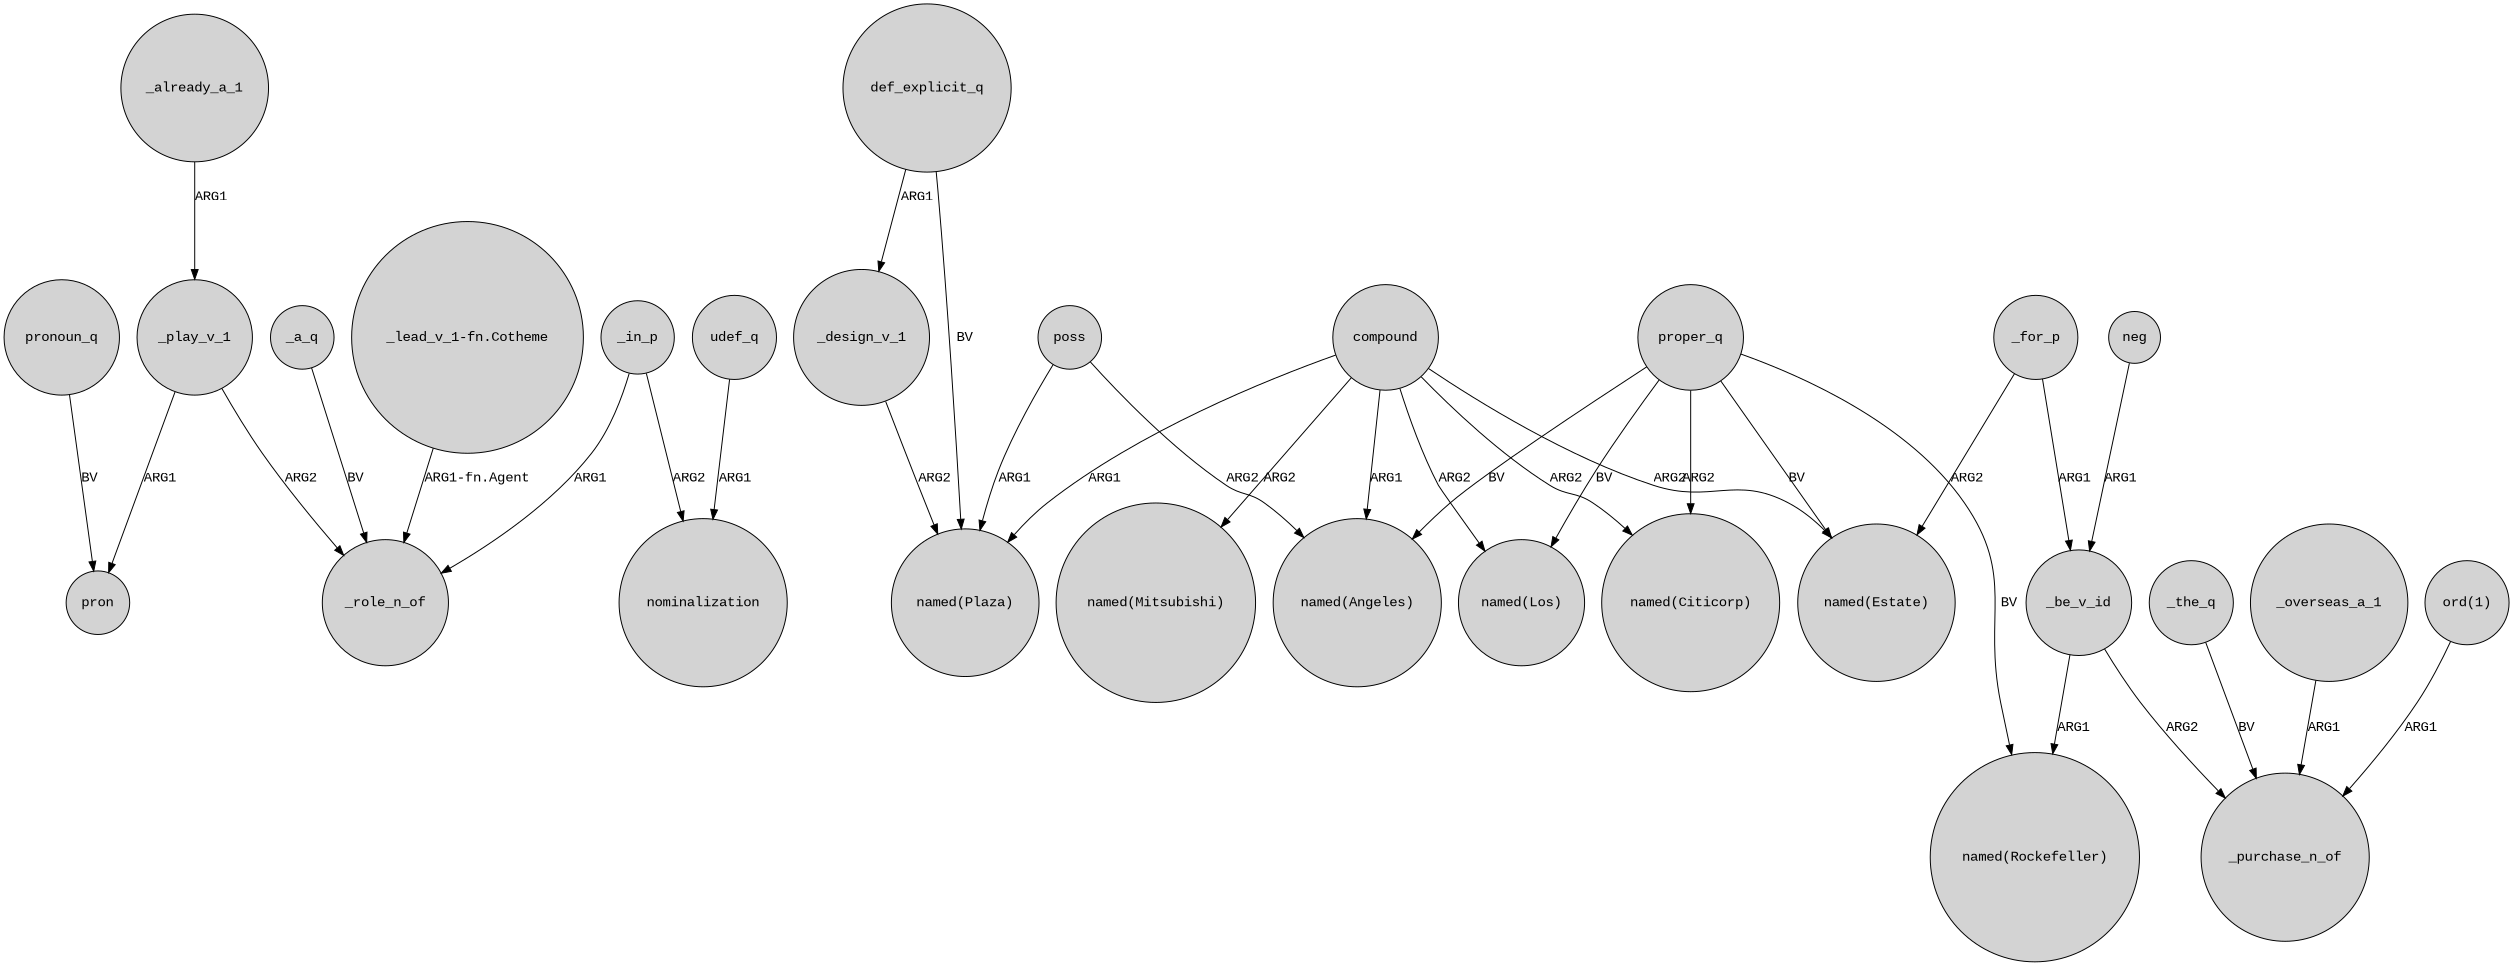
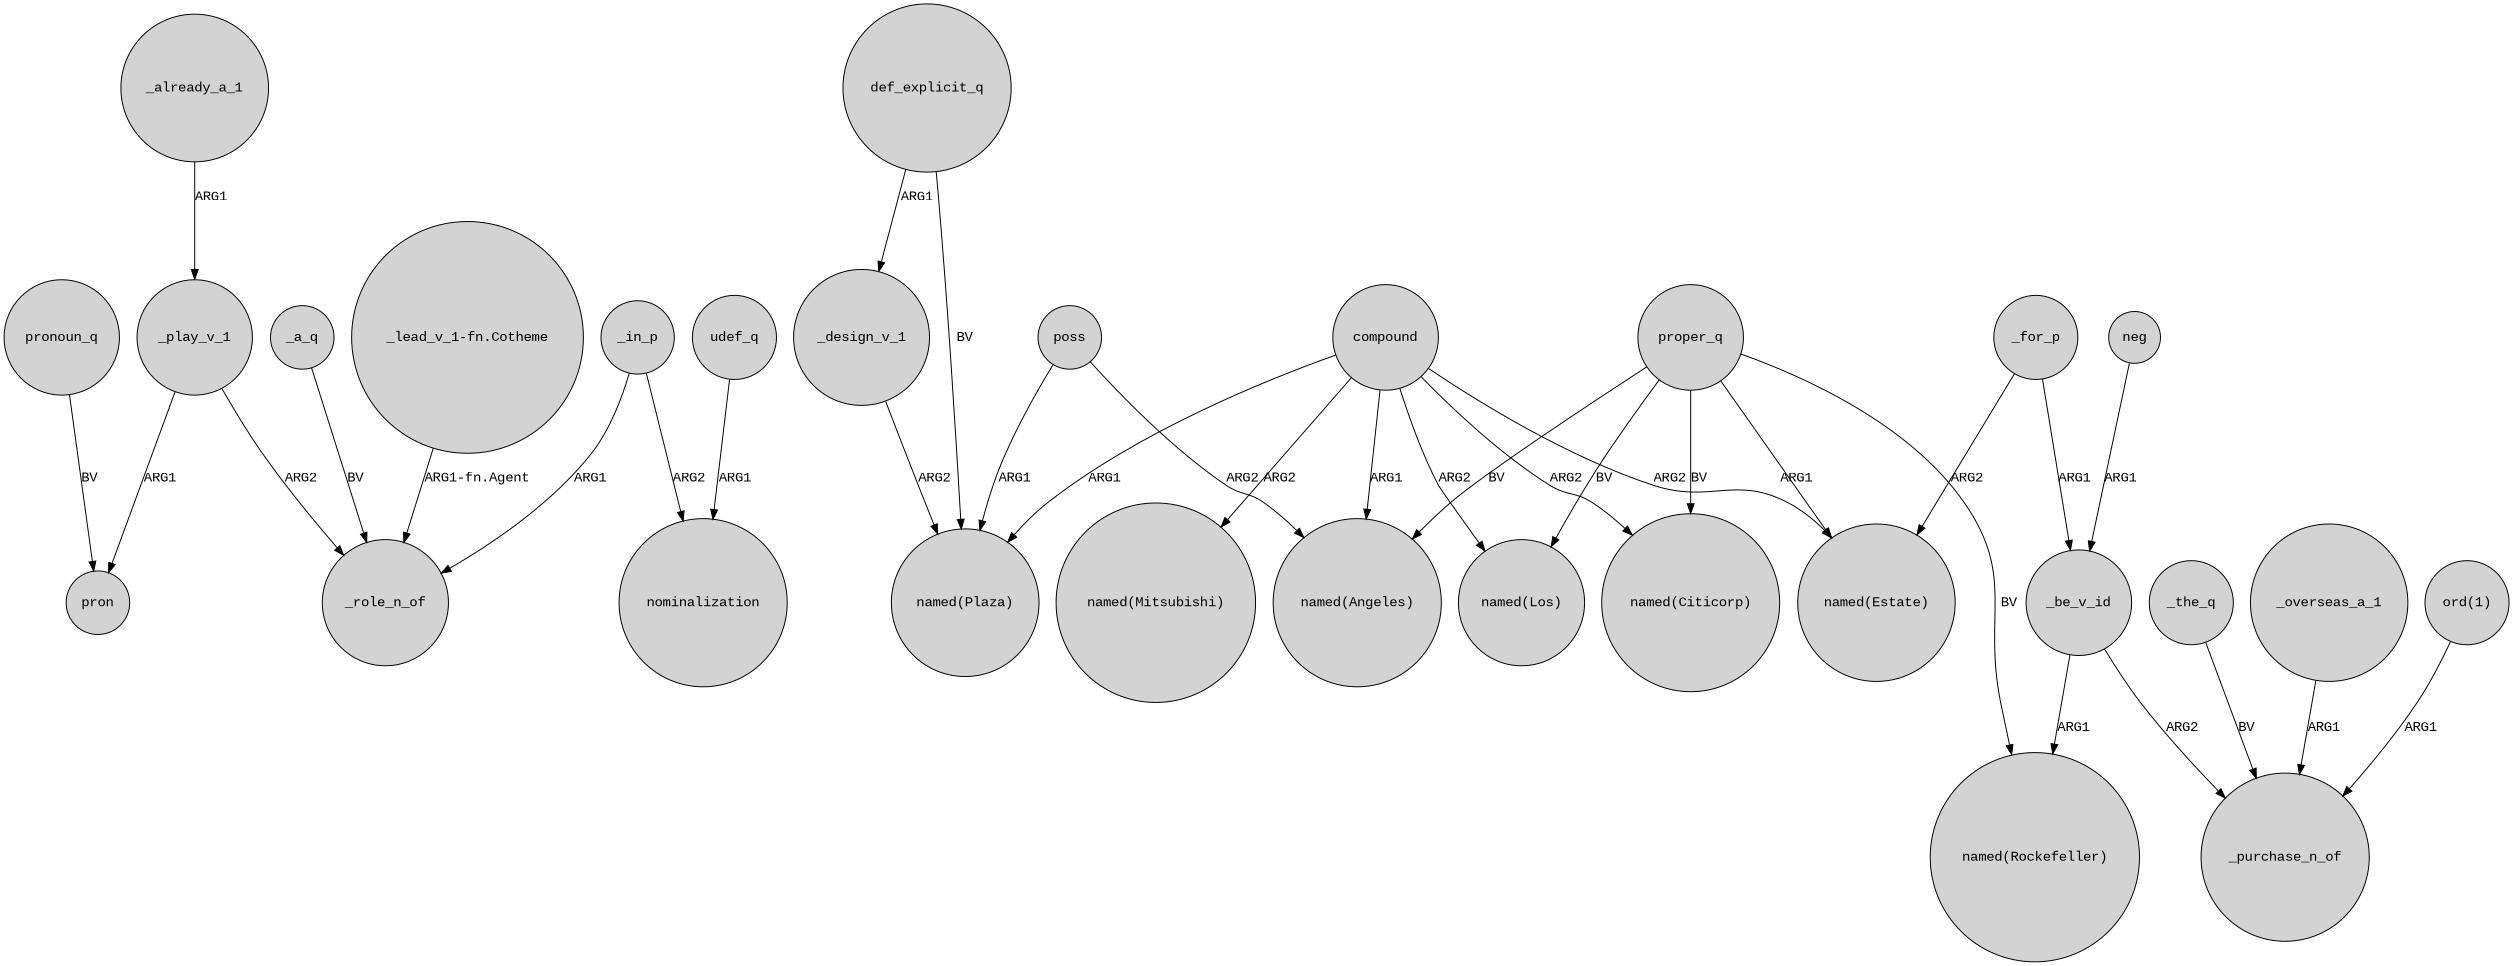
(1699, 478) -> (1699, 478)
(1797, 478) -> (1797, 478)
